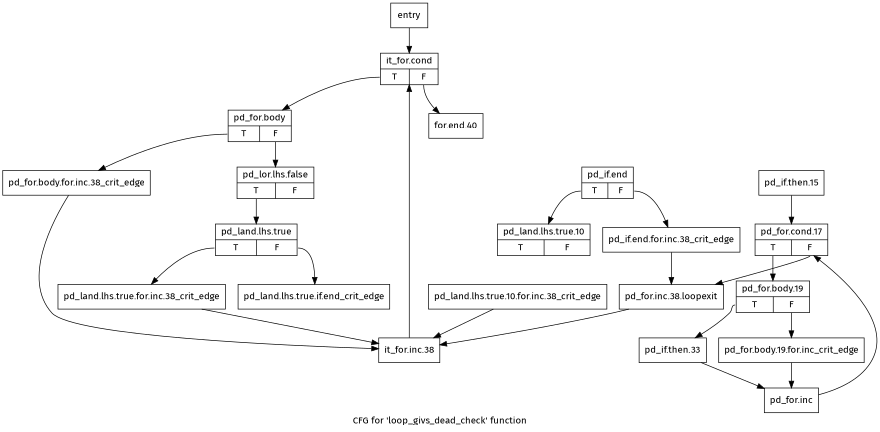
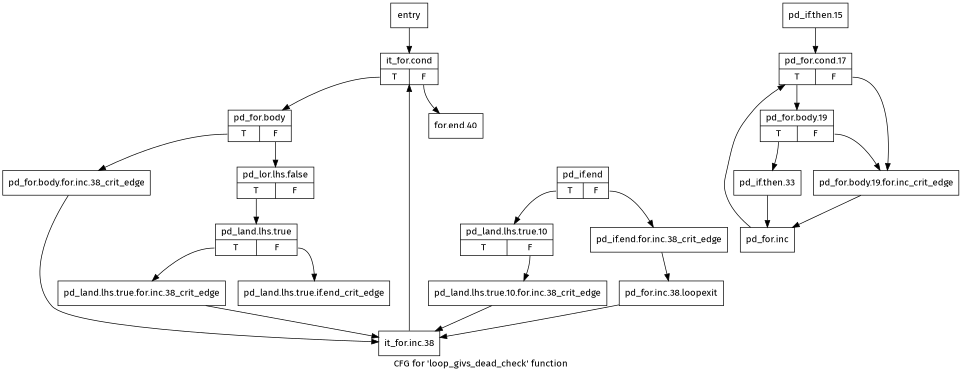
none -> (529, 265)
(766, 270) -> (885, 112)
